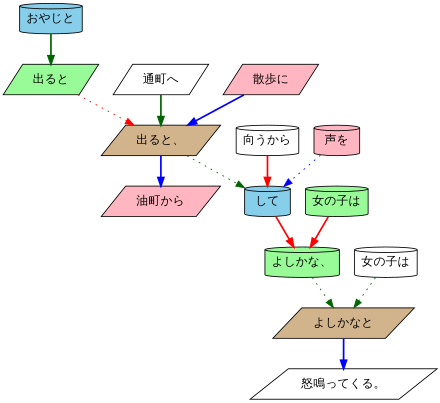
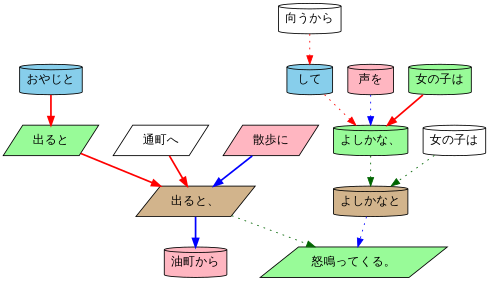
(51, 45) -> (51, 106)
(161, 106) -> (176, 167)
(102, 108) -> (117, 168)
(267, 167) -> (310, 45)
(305, 168) -> (371, 106)
(212, 170) -> (270, 230)
(161, 201) -> (196, 262)
(283, 228) -> (337, 107)
(344, 323) -> (371, 201)
(344, 349) -> (363, 228)
(344, 384) -> (354, 262)
